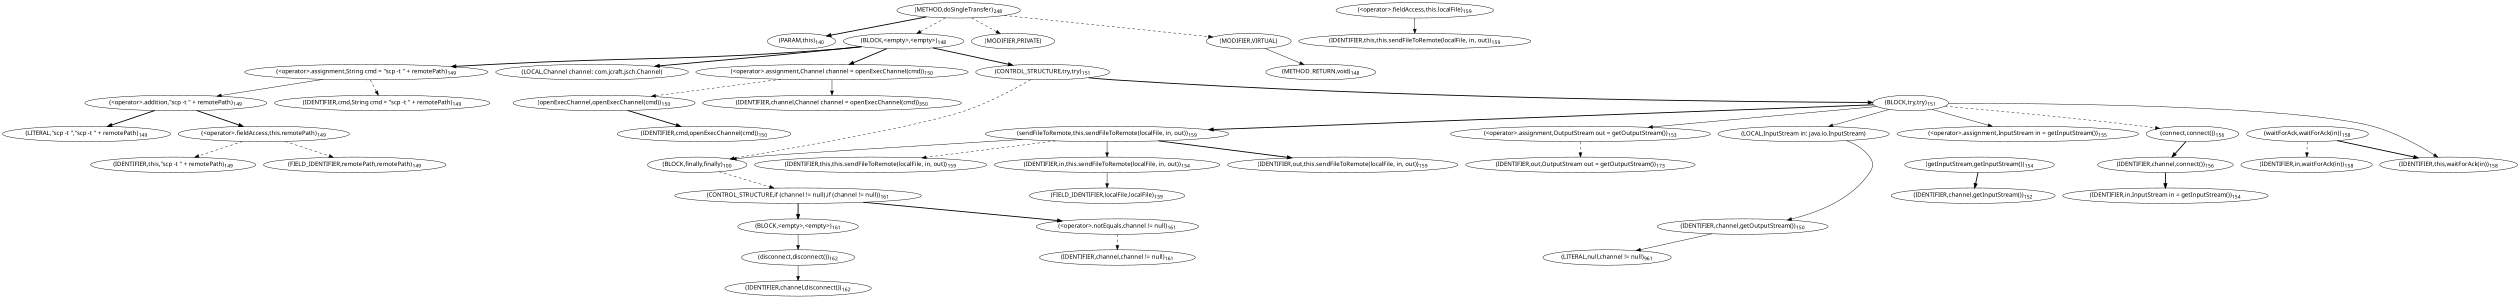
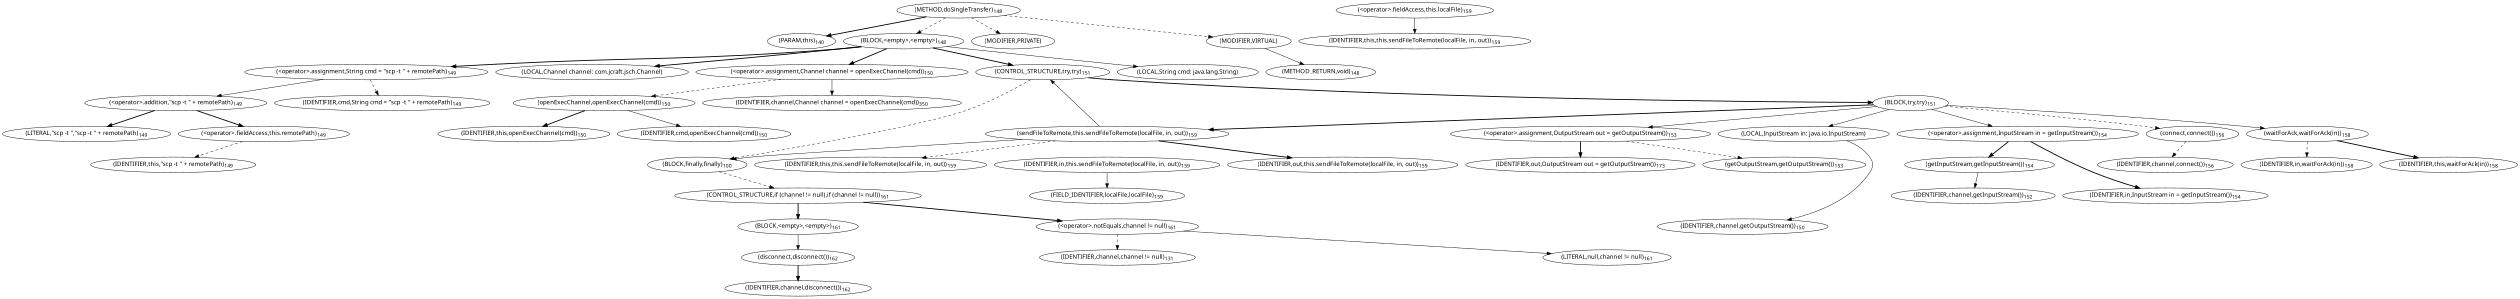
(998, 10) -> (998, 10)
none -> (1188, 72)
(2195, 108) -> (2104, 115)
(652, 118) -> (652, 118)
(2103, 133) -> (2103, 133)
none -> (524, 134)
(1107, 147) -> (1077, 105)
(1580, 147) -> (1580, 147)
none -> (2000, 148)
(2180, 148) -> (2180, 148)
(1186, 164) -> (1186, 164)
(355, 165) -> none
none -> (1784, 165)
(1977, 178) -> (1977, 178)
(2165, 178) -> (2082, 167)
(1676, 242) -> (1365, 242)
(1169, 257) -> (1169, 257)
(1648, 257) -> (1648, 257)
(798, 271) -> (798, 271)
